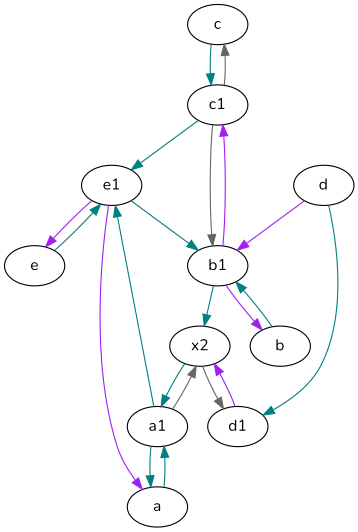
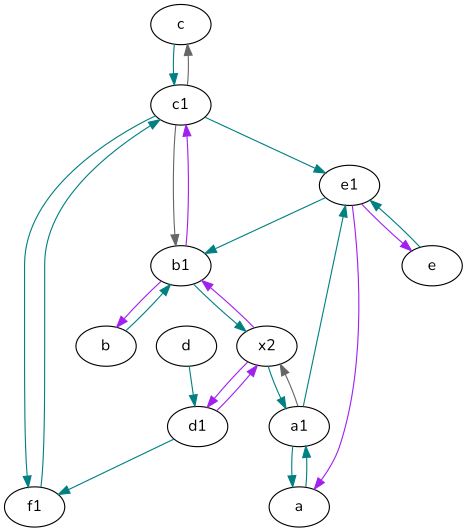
(275, 222) -> (233, 307)
(210, 383) -> (231, 380)
none -> (35, 507)
